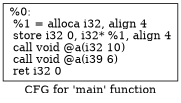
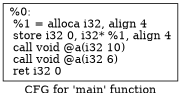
(64, 60) -> (64, 60)
